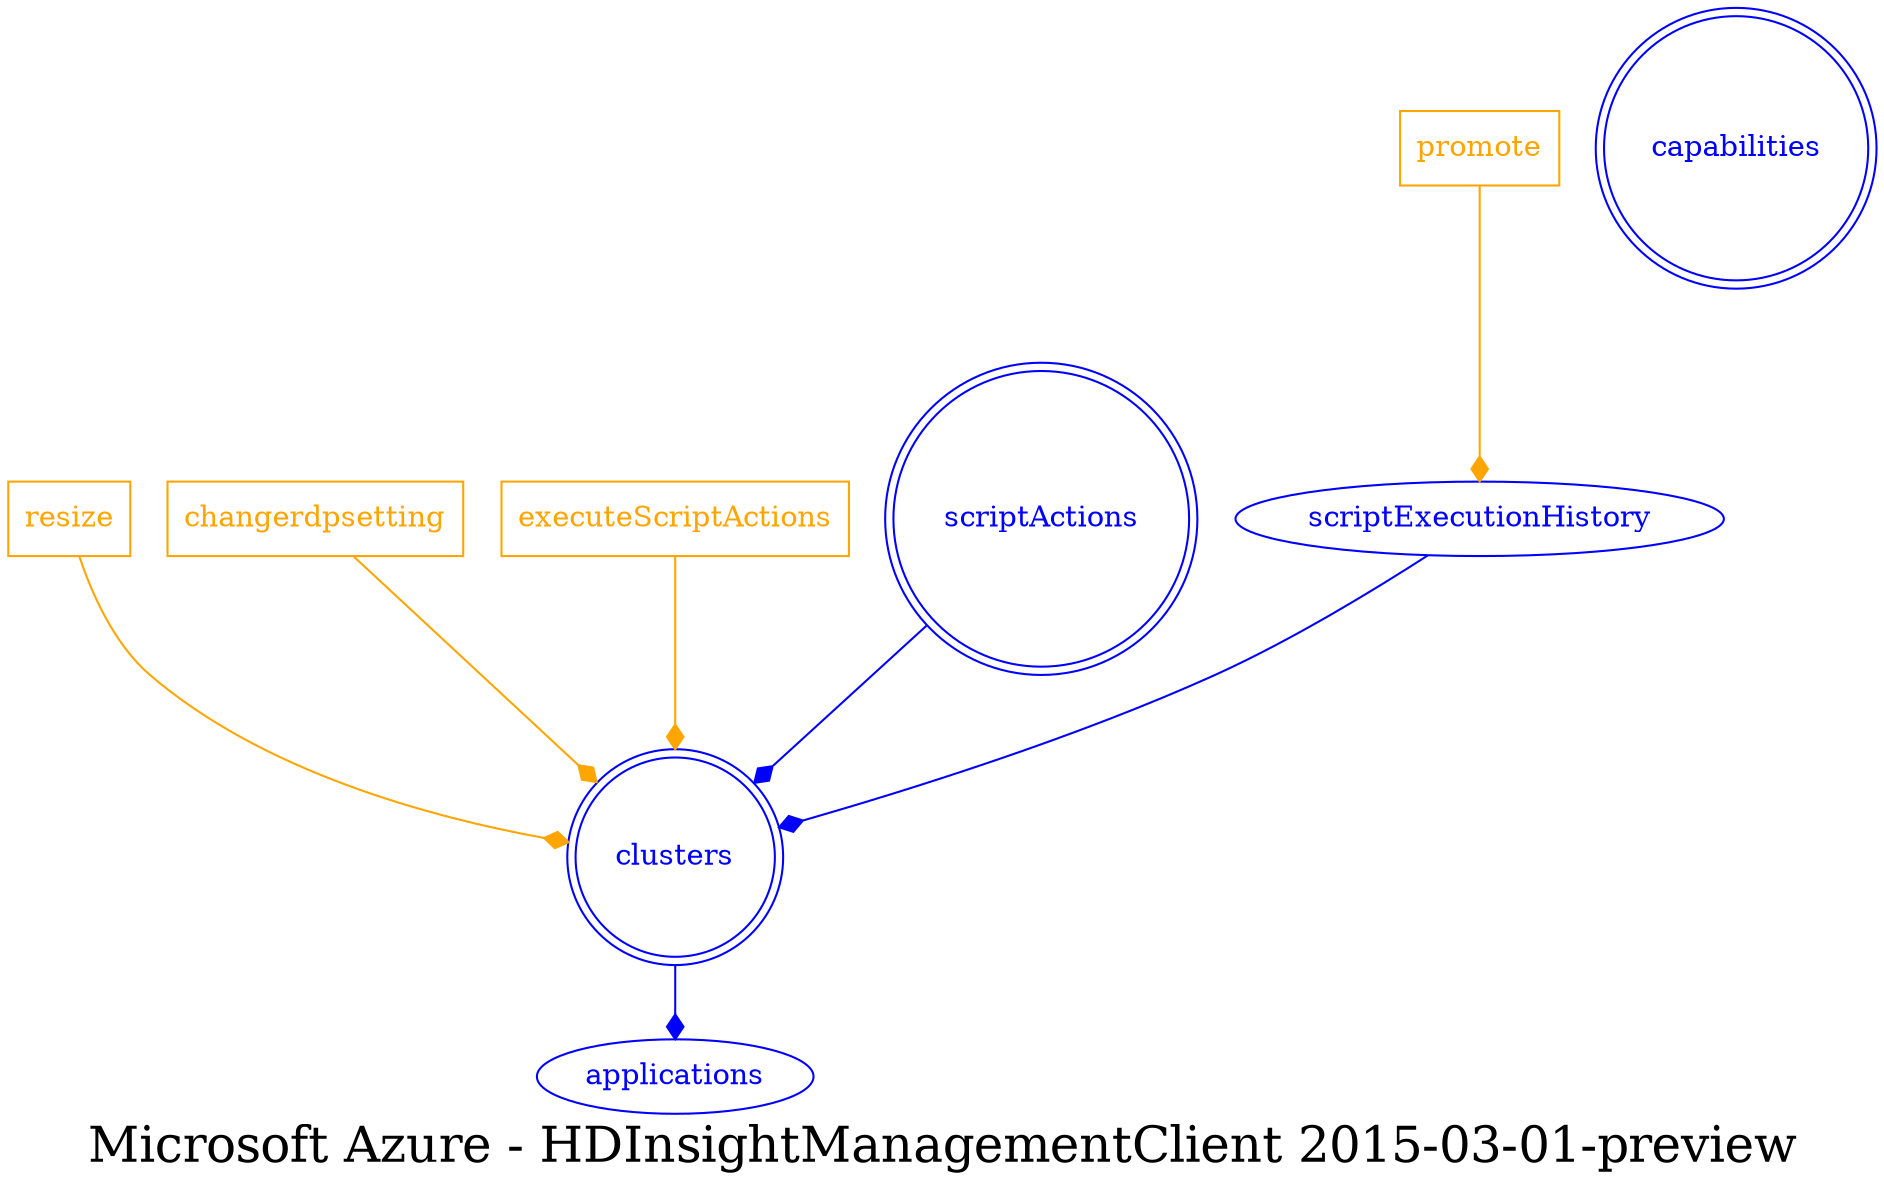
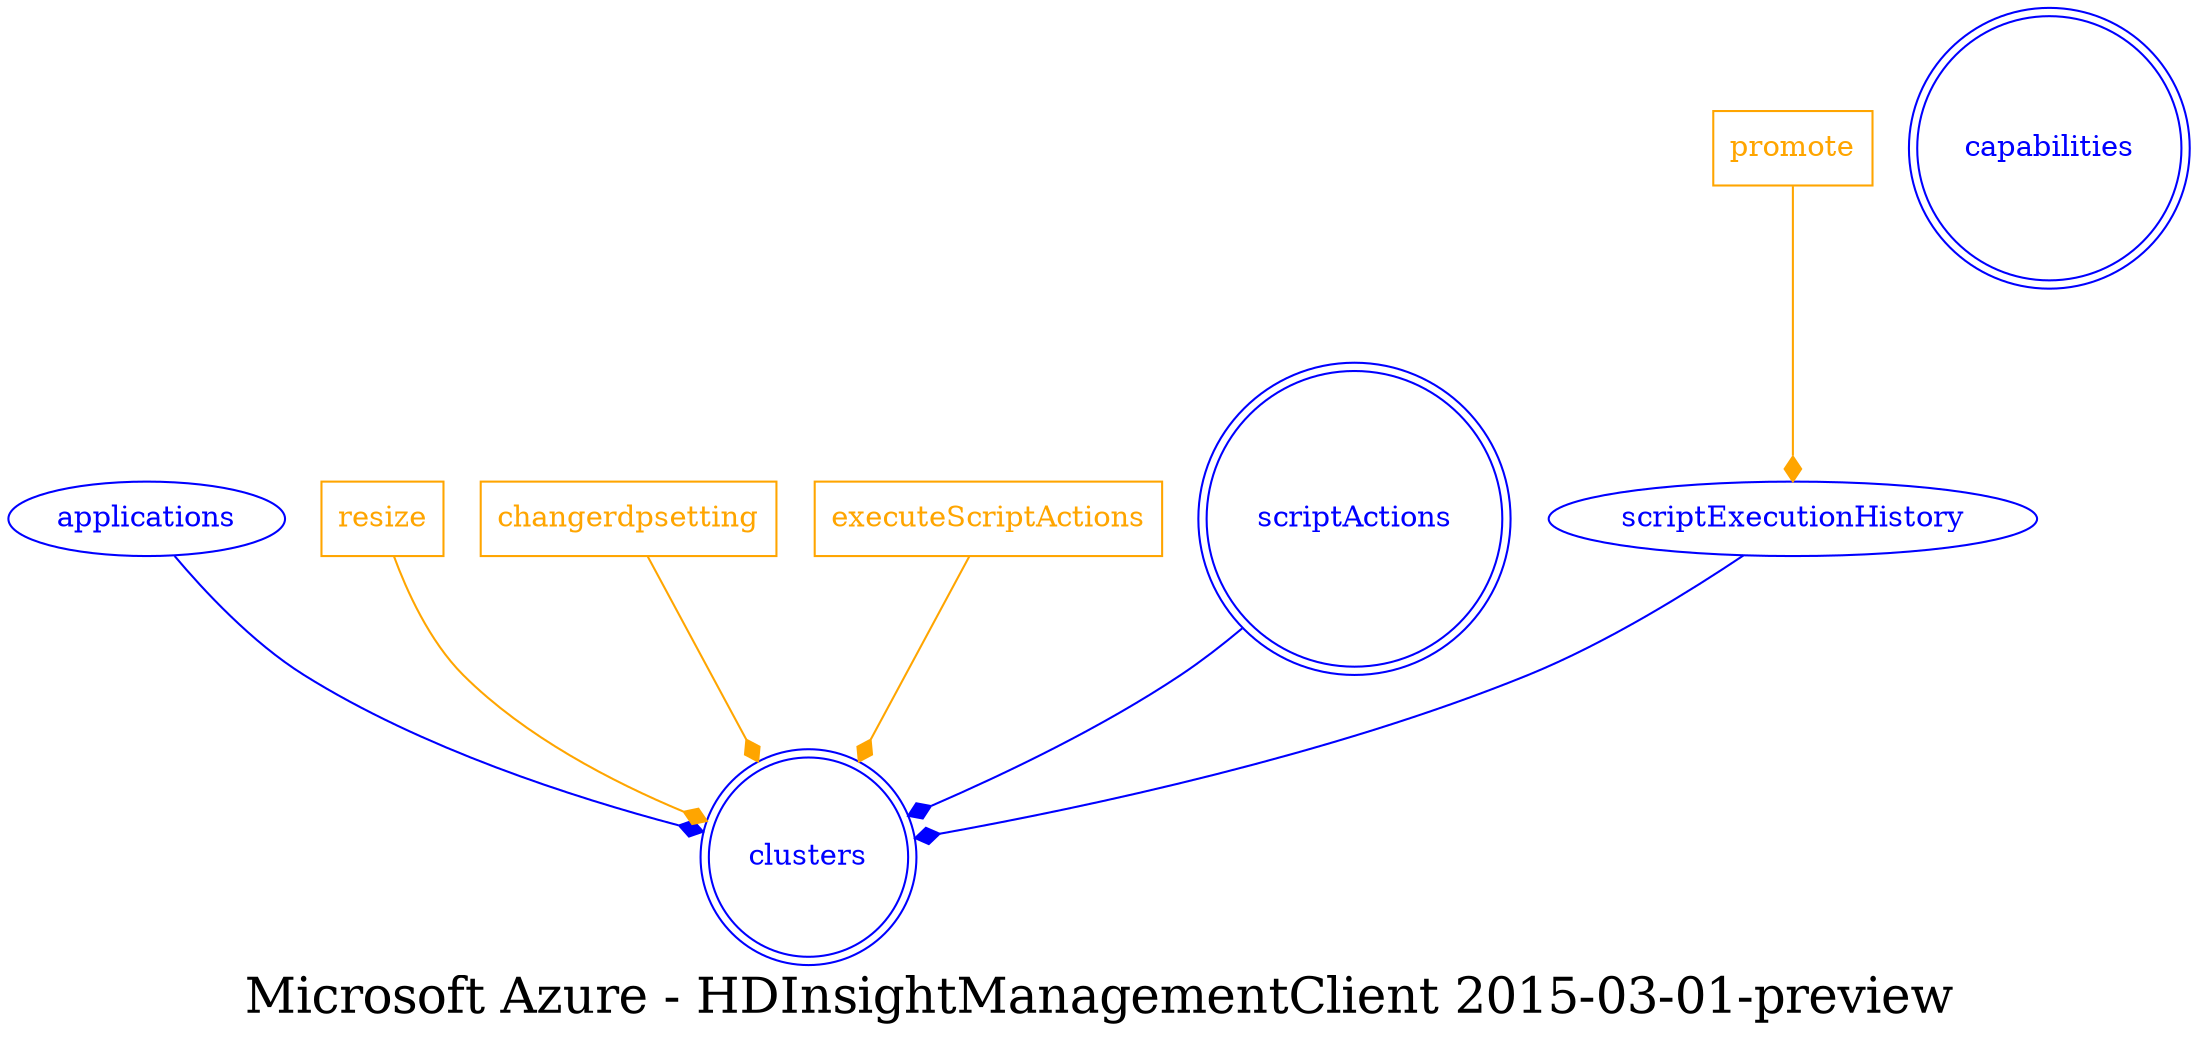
(675, 990) -> (405, 729)
